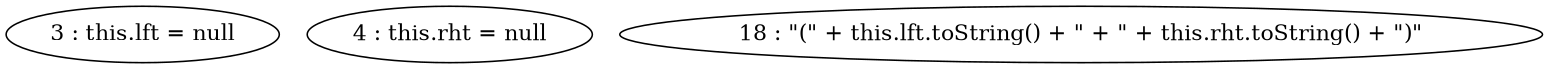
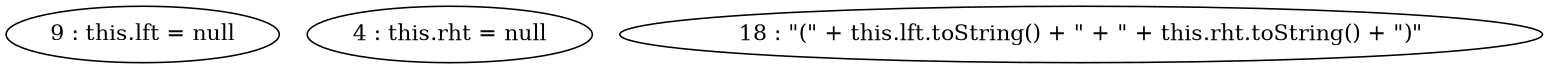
(143, 34) -> (143, 34)
